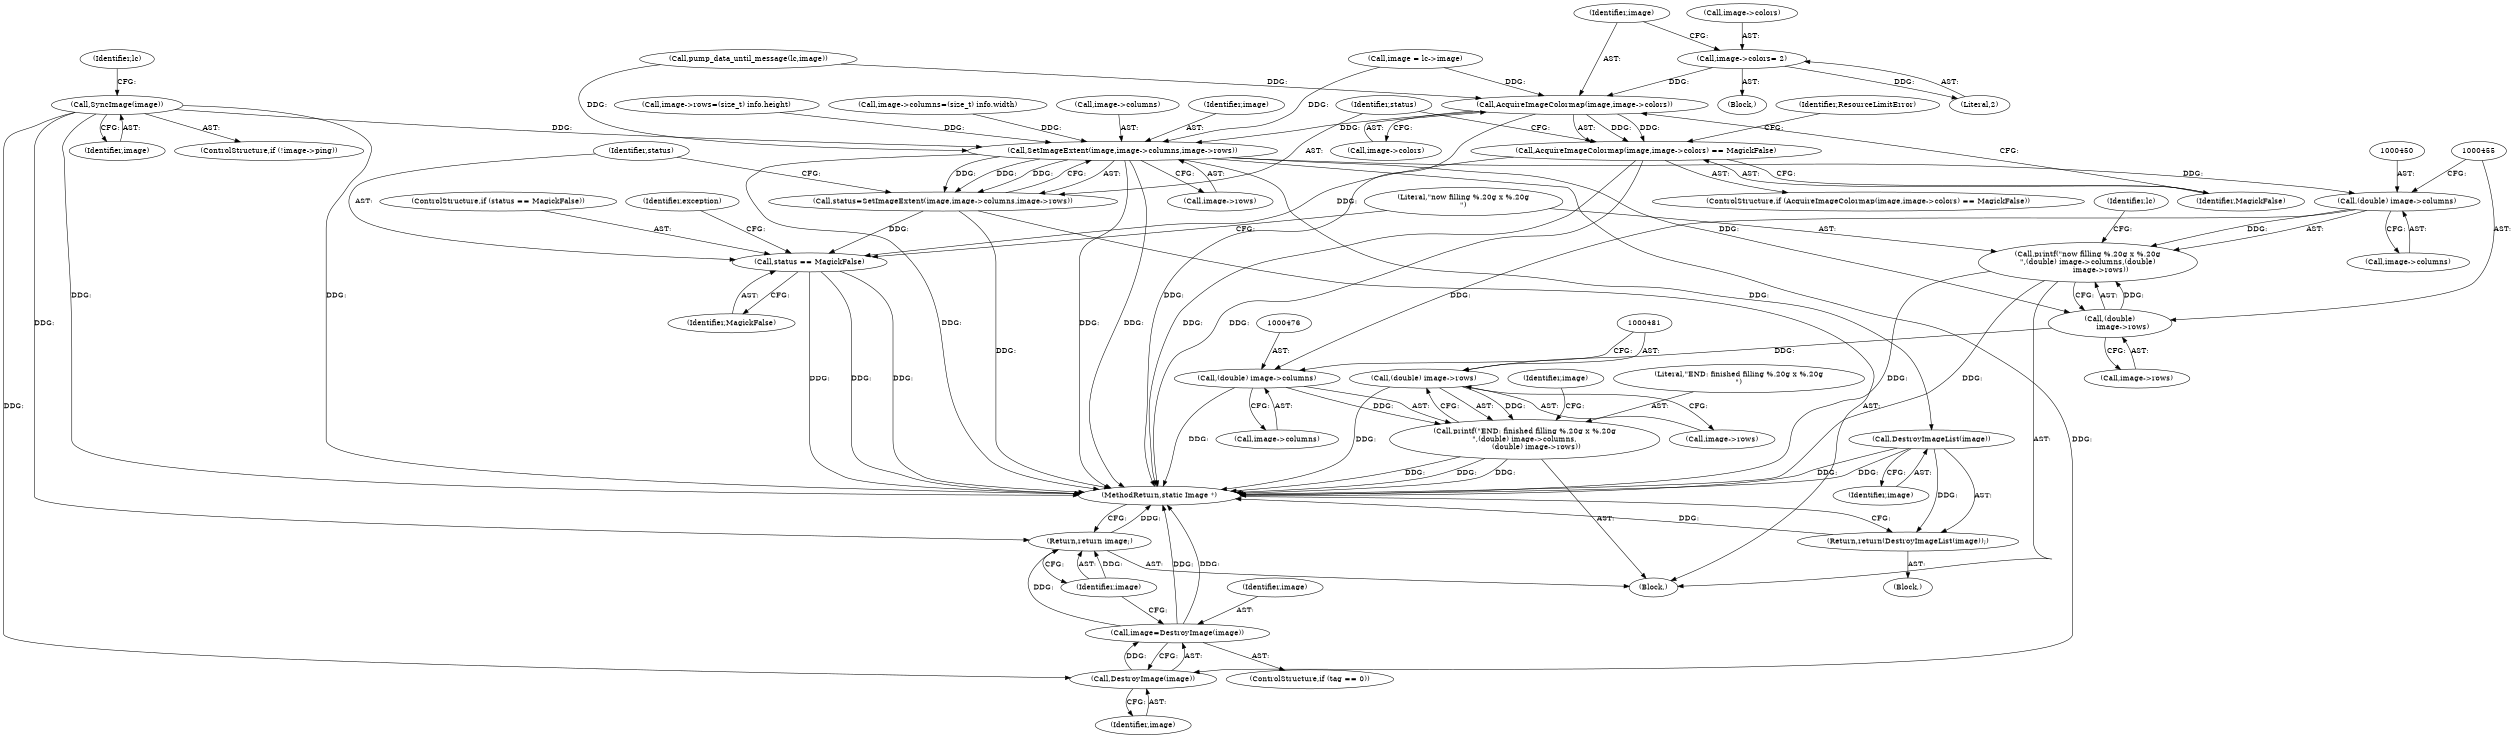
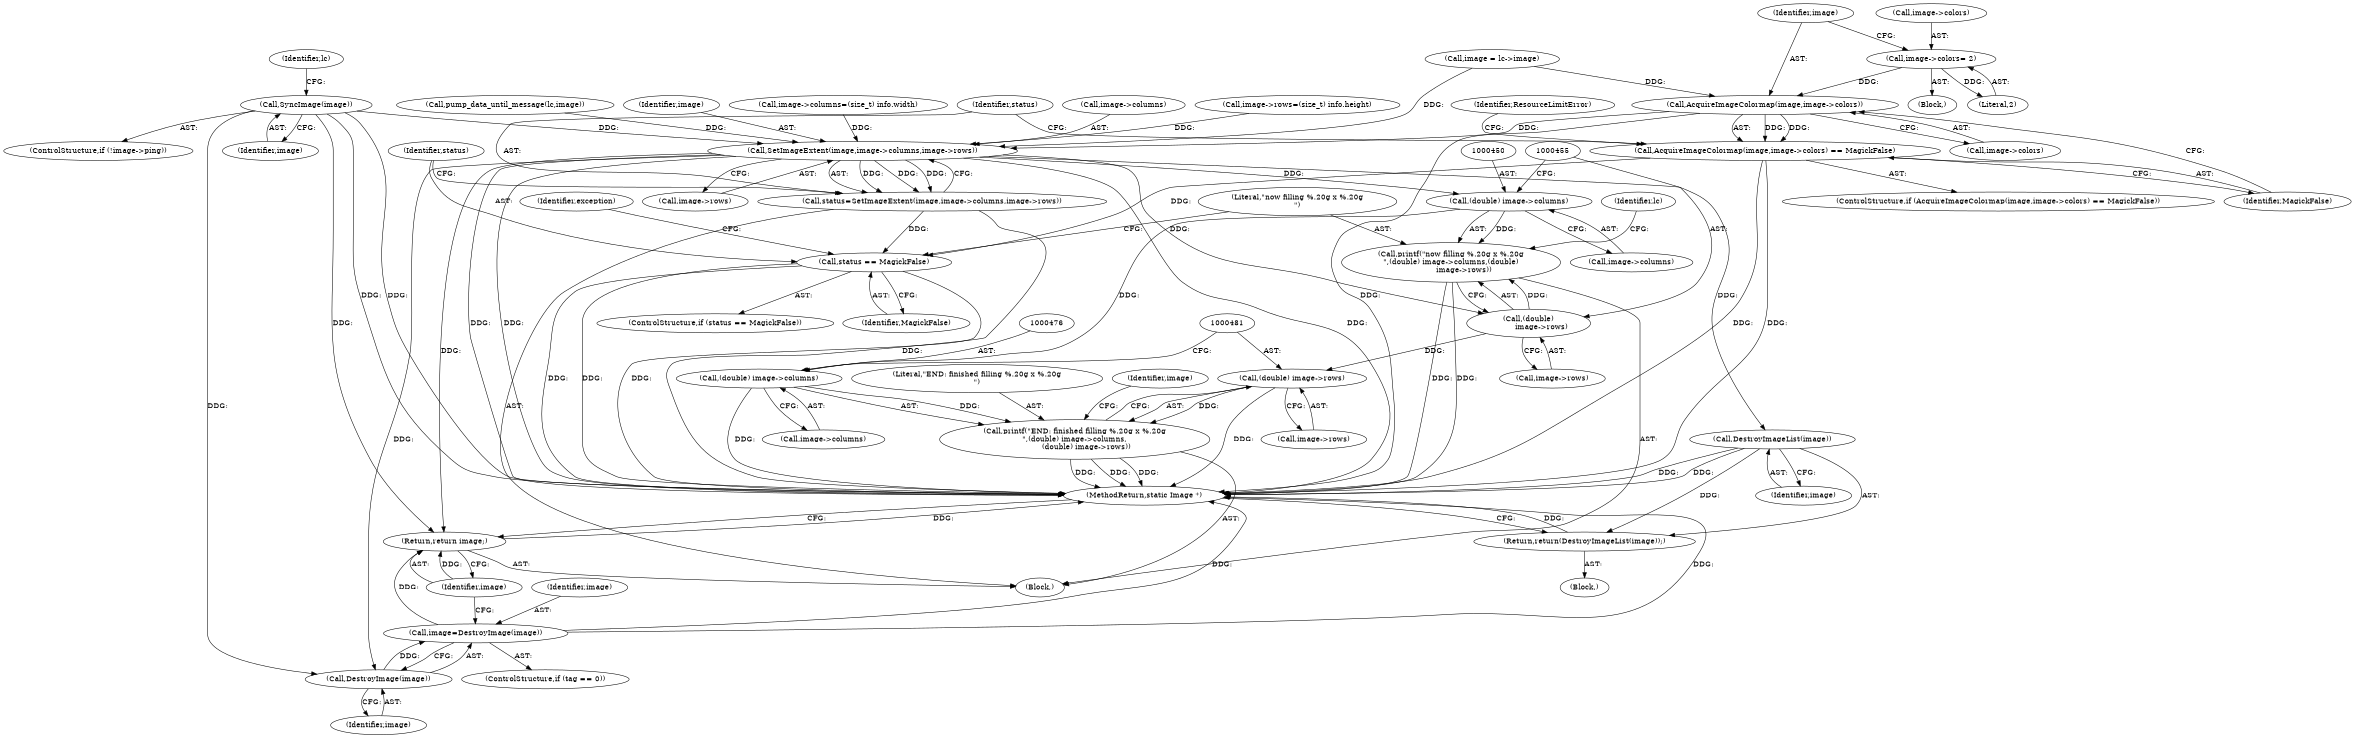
(1158, 80) -> none
none -> (455, 232)
(653, 232) -> (798, 292)
